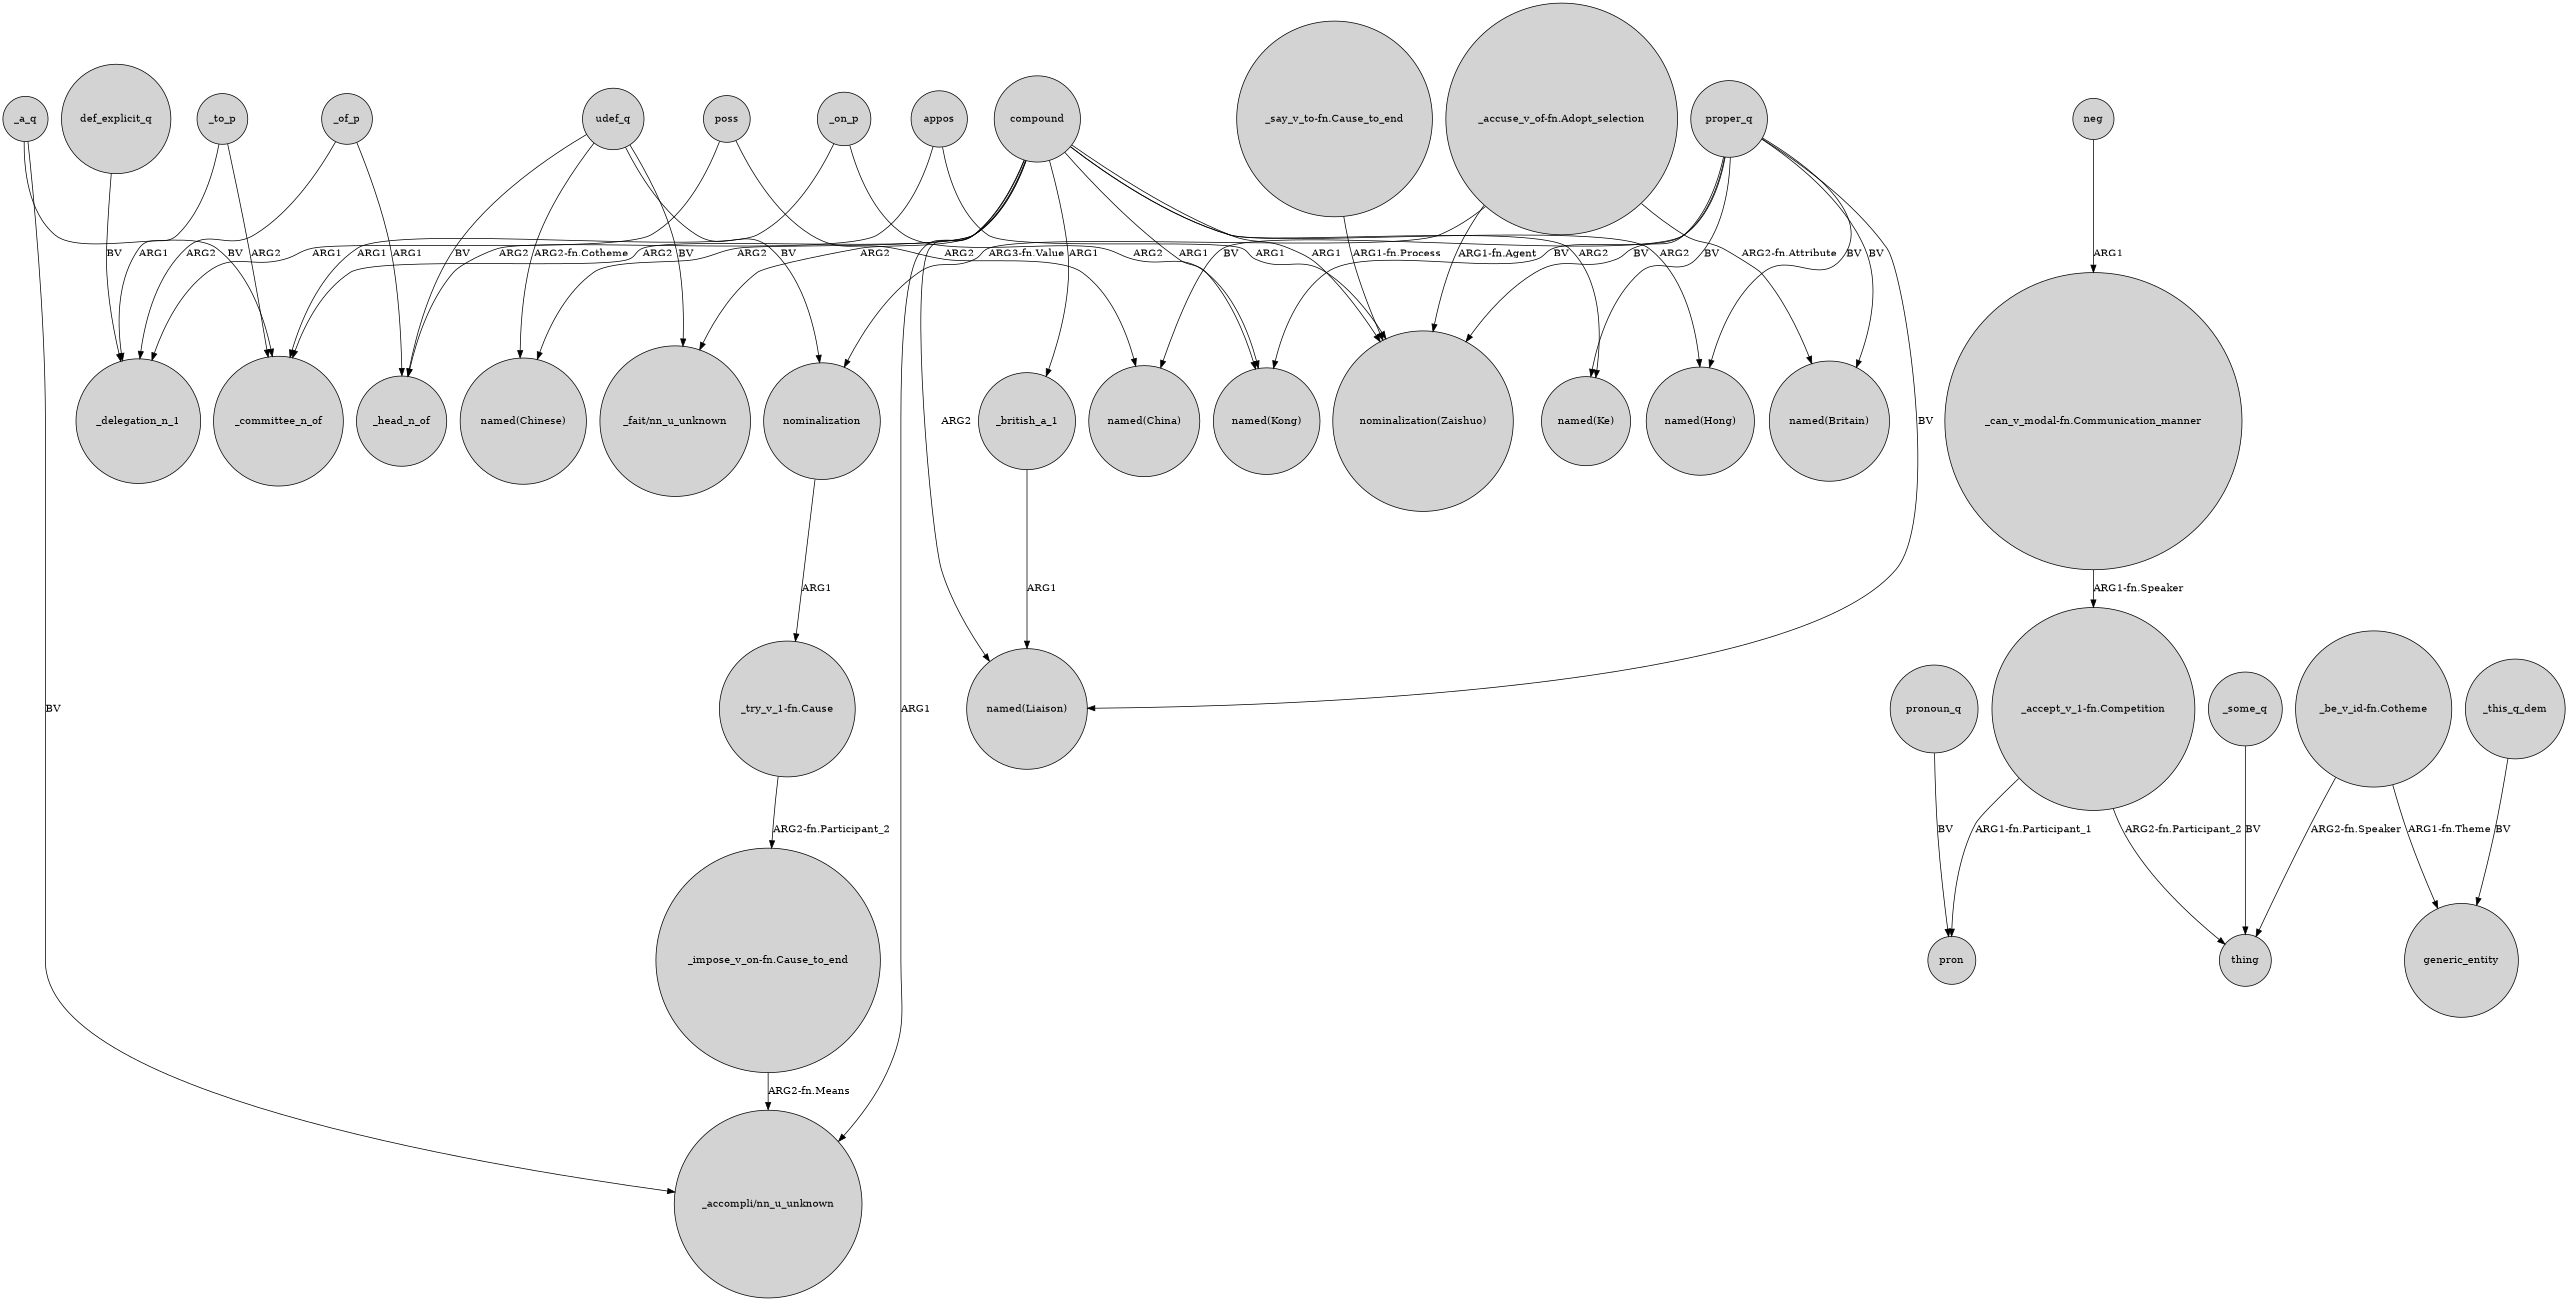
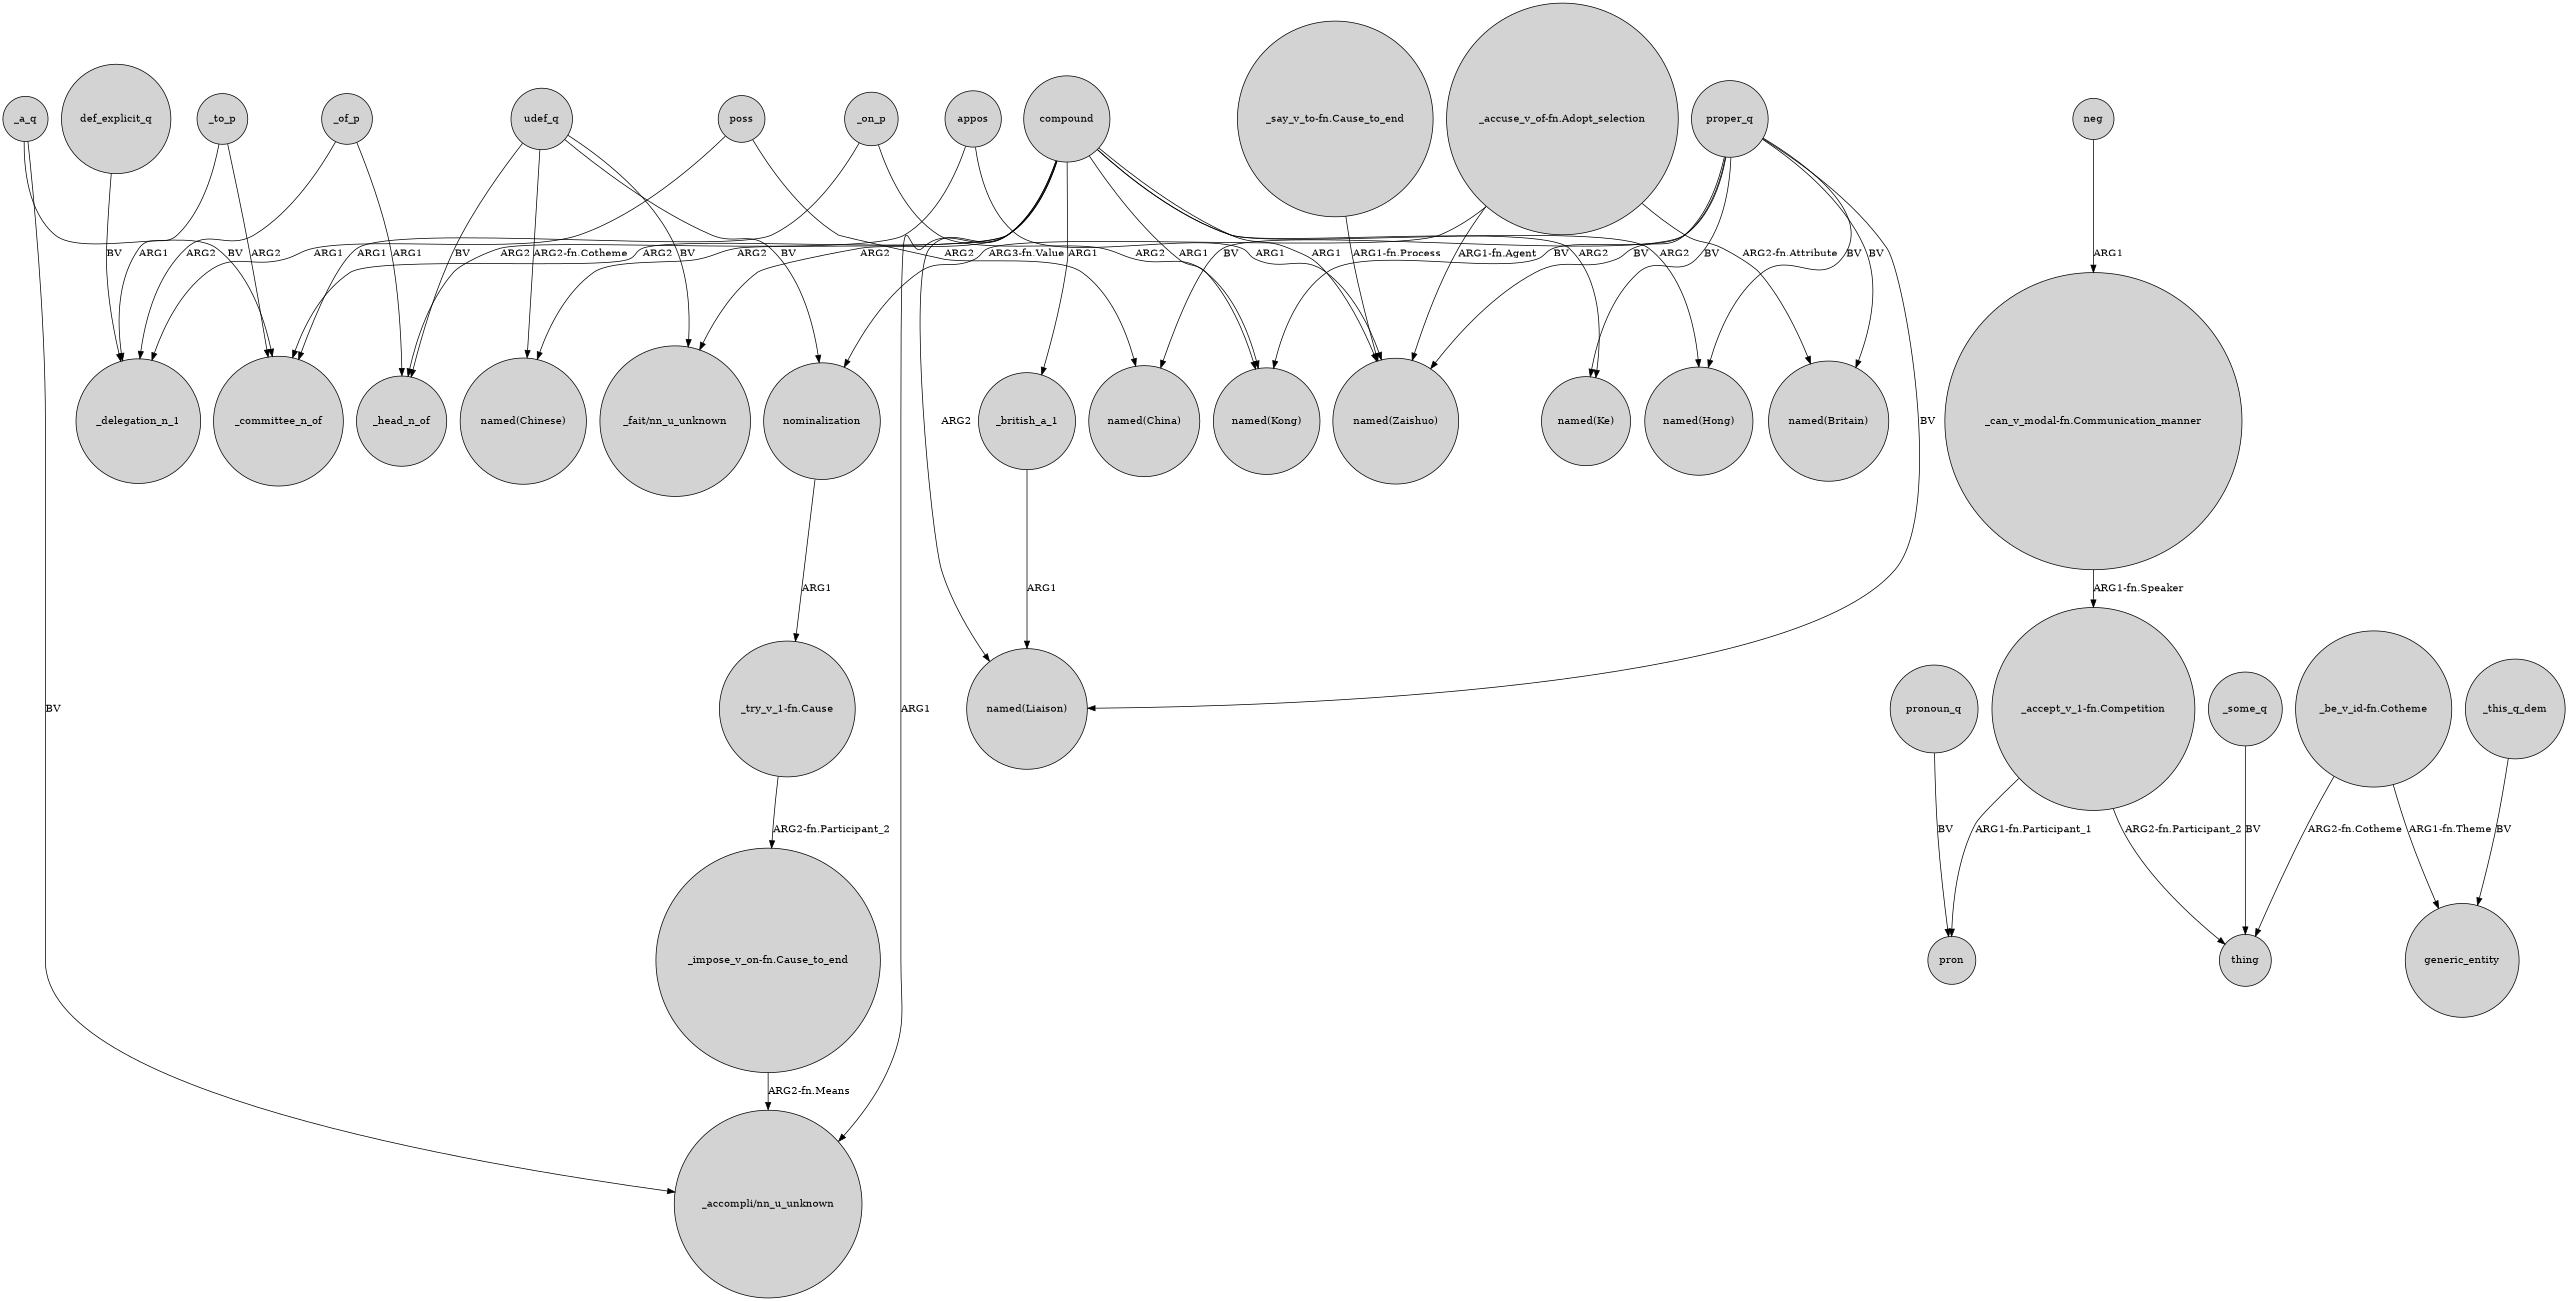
(1423, 421) -> (1396, 421)
(2356, 829) -> (2355, 829)
